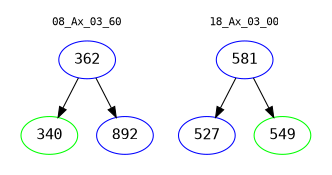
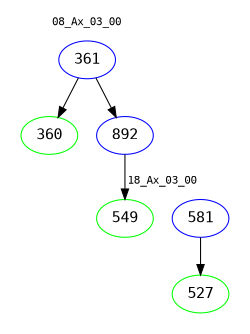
(87, 23) -> (87, 23)
(87, 60) -> (87, 60)
(261, 93) -> (125, 178)
(49, 135) -> (49, 135)
(207, 135) -> (201, 294)
